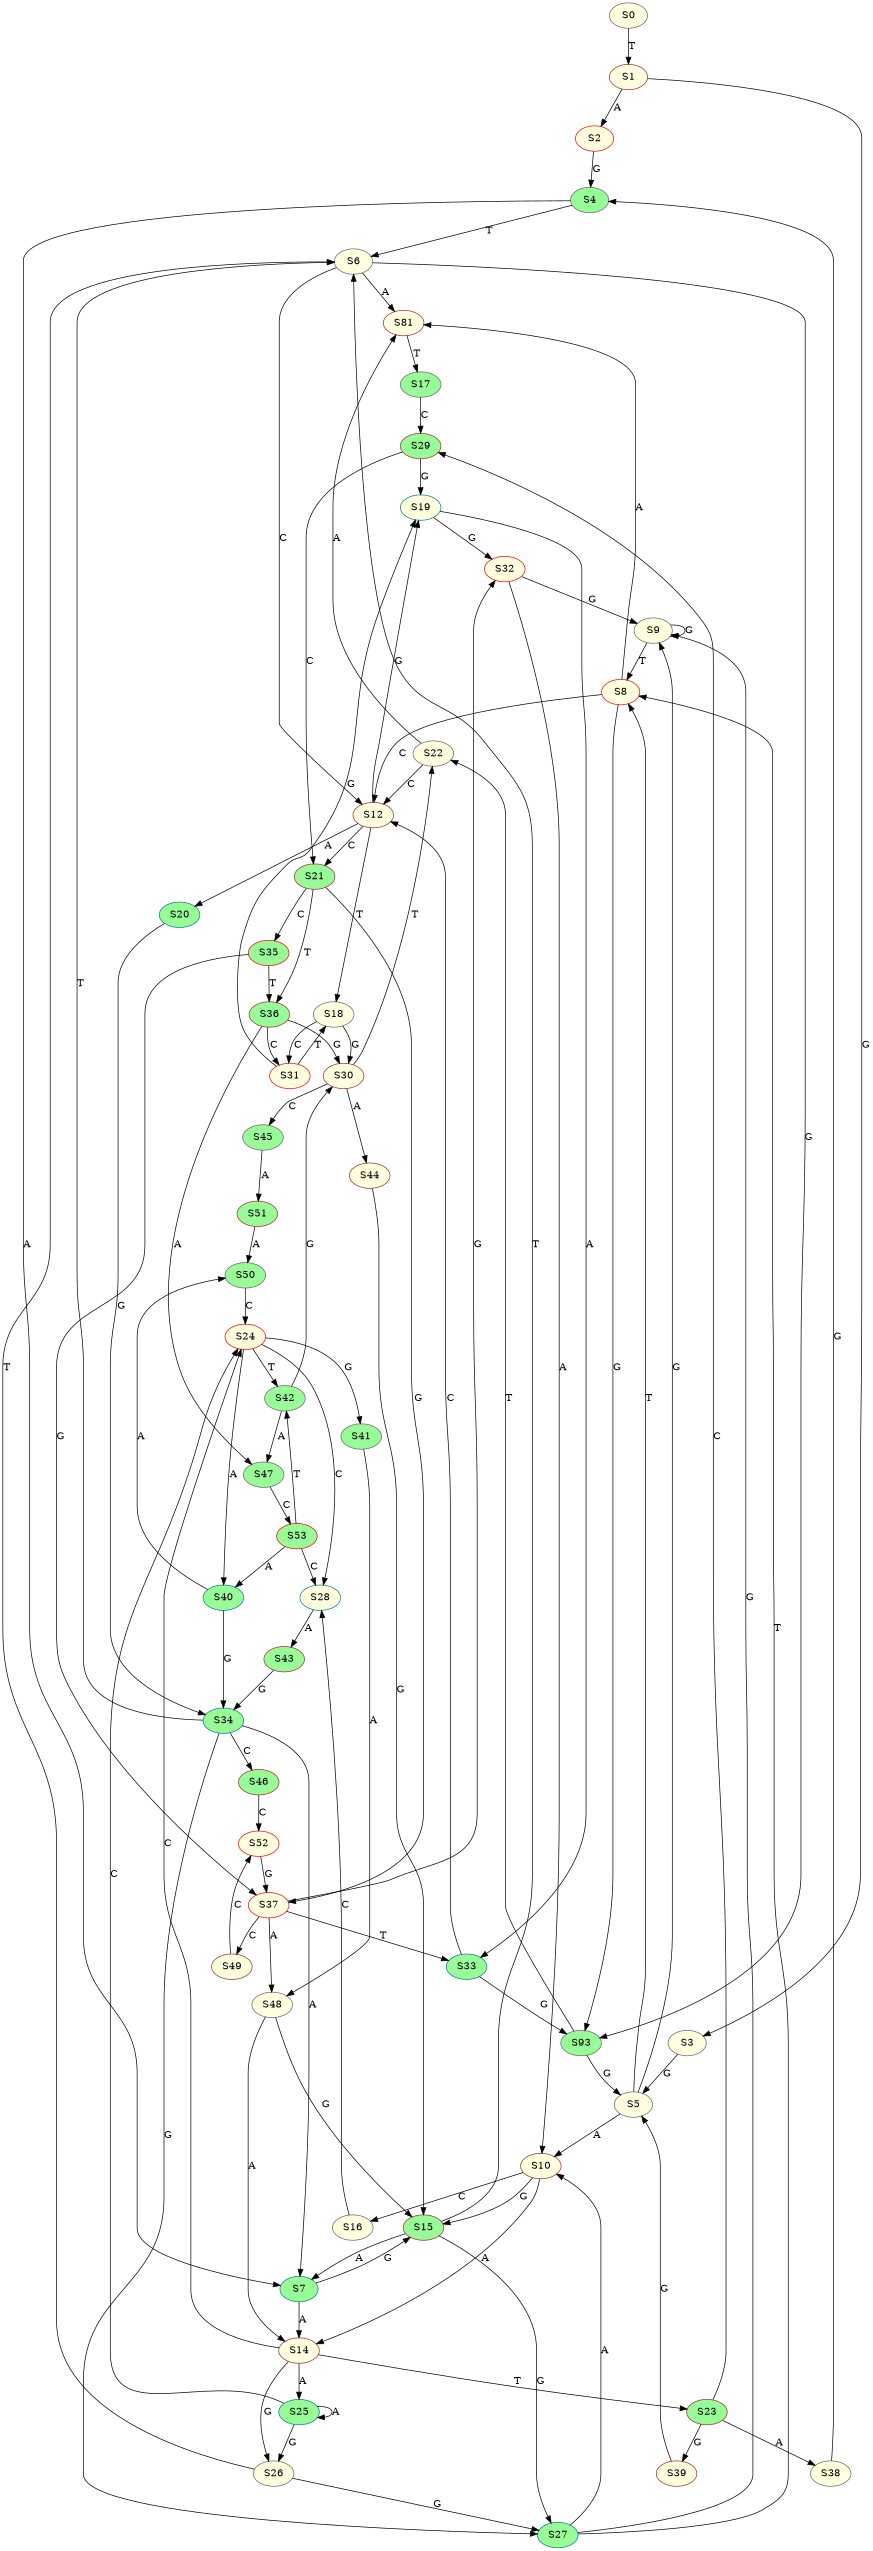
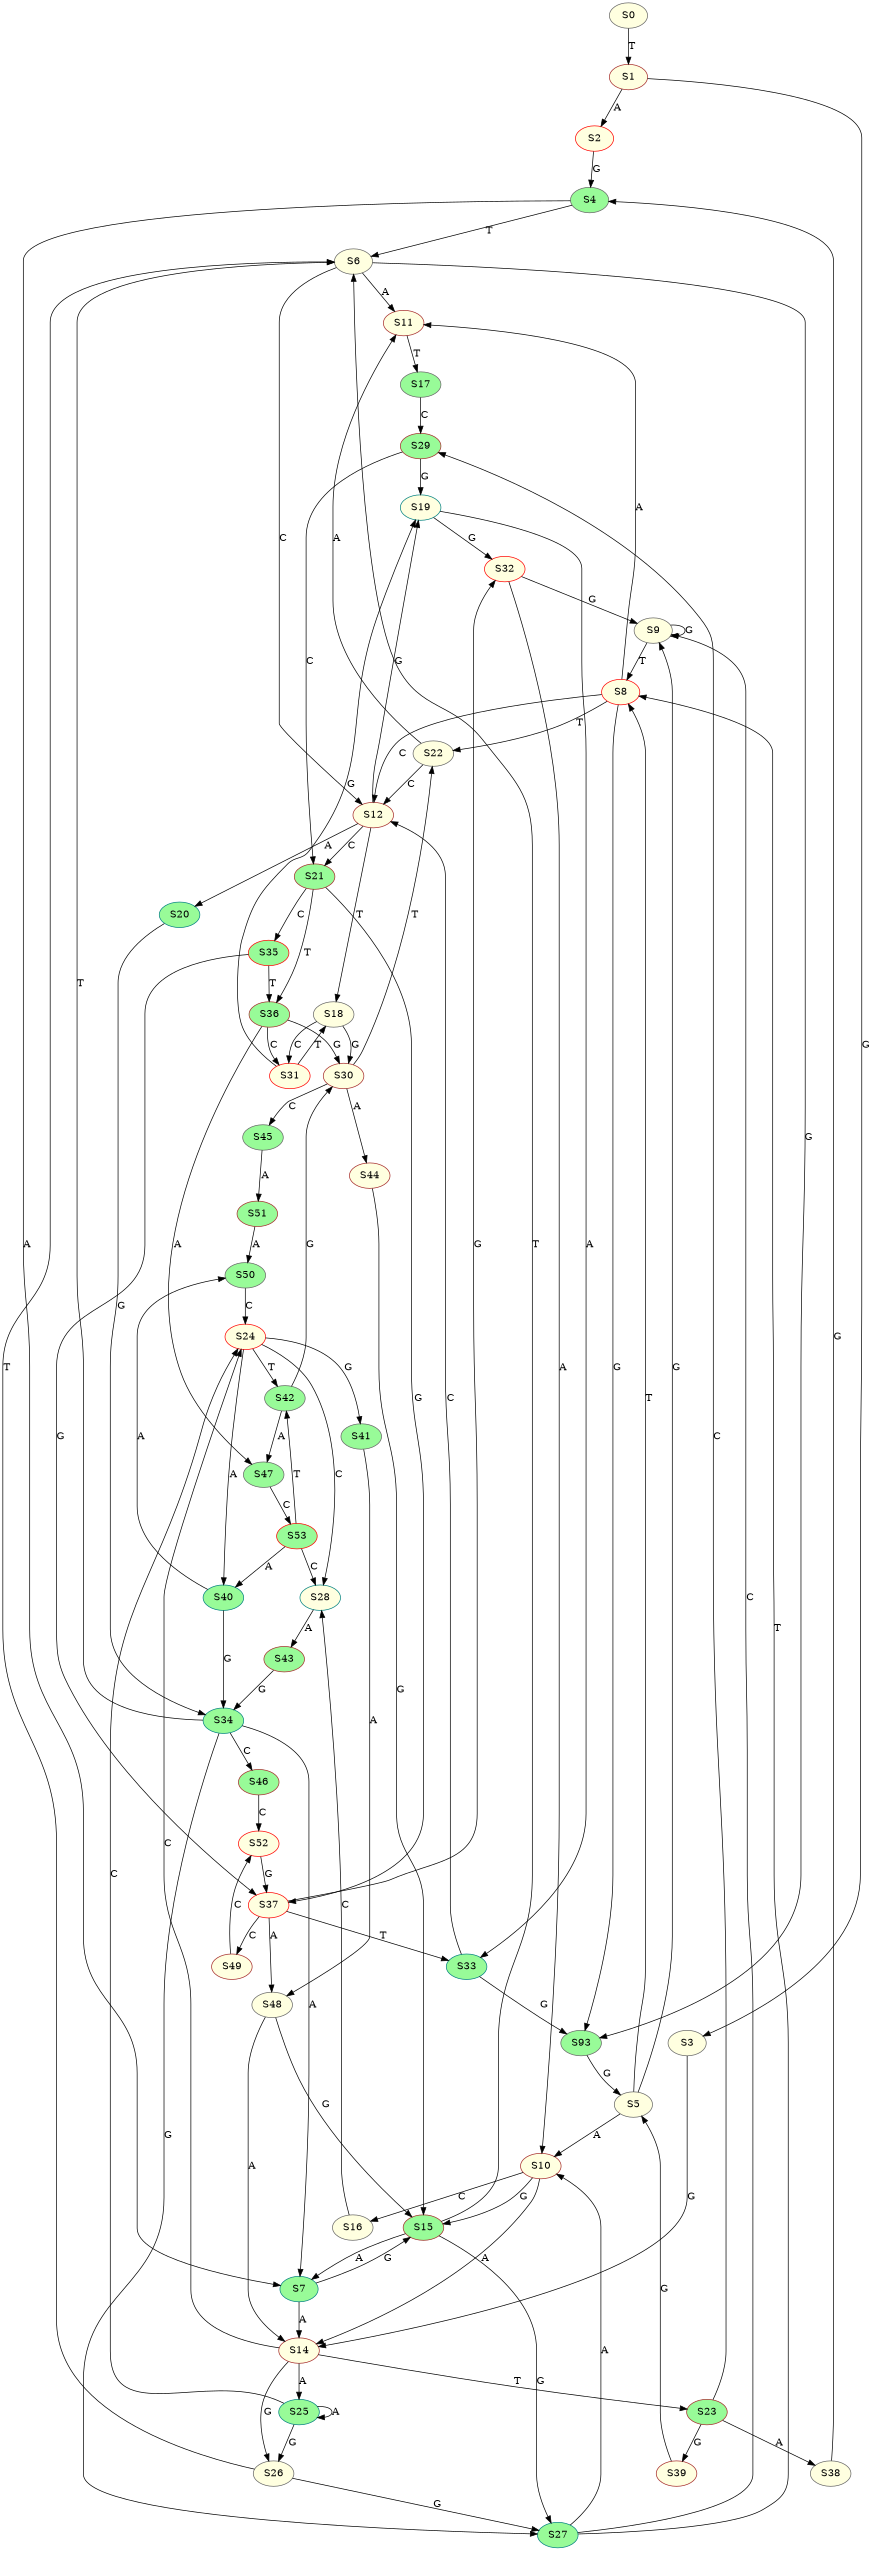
(404, 323) -> (404, 323)
(505, 1394) -> (536, 733)
(750, 1598) -> (750, 1598)
(663, 2071) -> (589, 2277)
